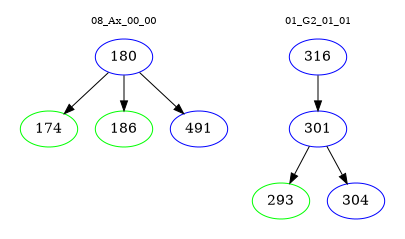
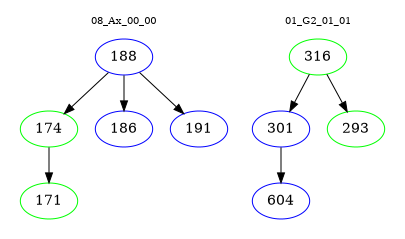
(124, 57) -> (124, 57)
(318, 57) -> (318, 57)
(124, 129) -> (124, 129)
(199, 129) -> (199, 129)
(302, 160) -> (335, 89)
none -> (49, 201)
(356, 201) -> (281, 201)
